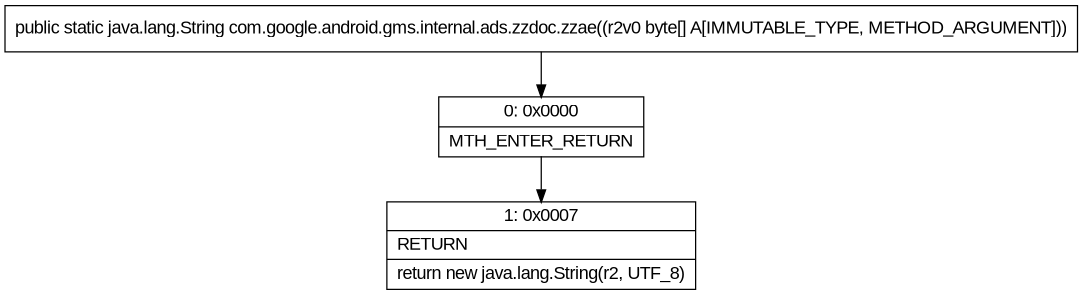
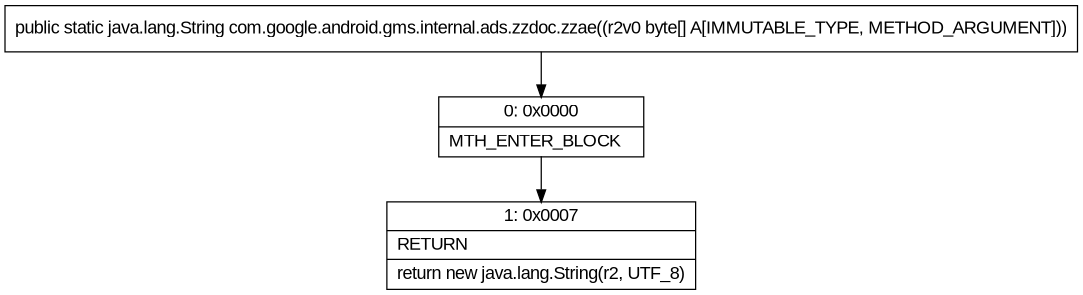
(541, 141) -> (535, 141)
